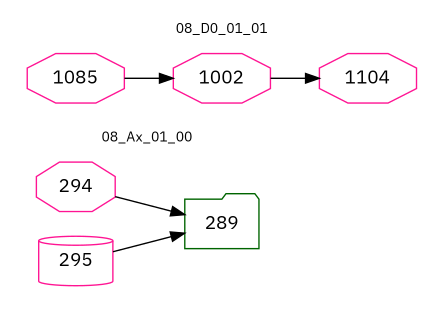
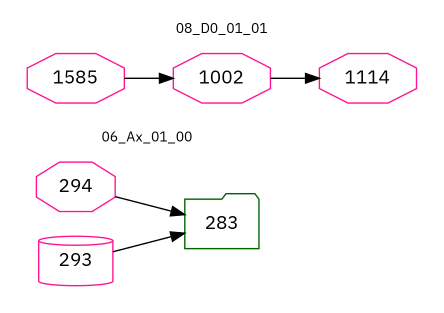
(76, 78) -> (76, 78)
(368, 78) -> (368, 78)
(148, 138) -> (148, 138)
(222, 224) -> (222, 224)
(76, 261) -> (76, 261)
